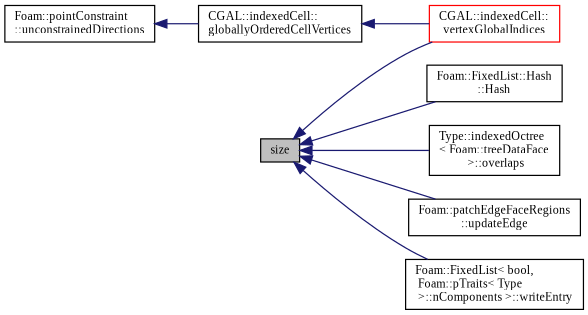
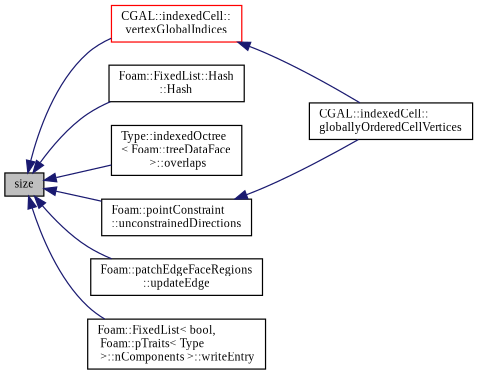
(402, 24) -> (306, 72)
none -> (79, 196)
